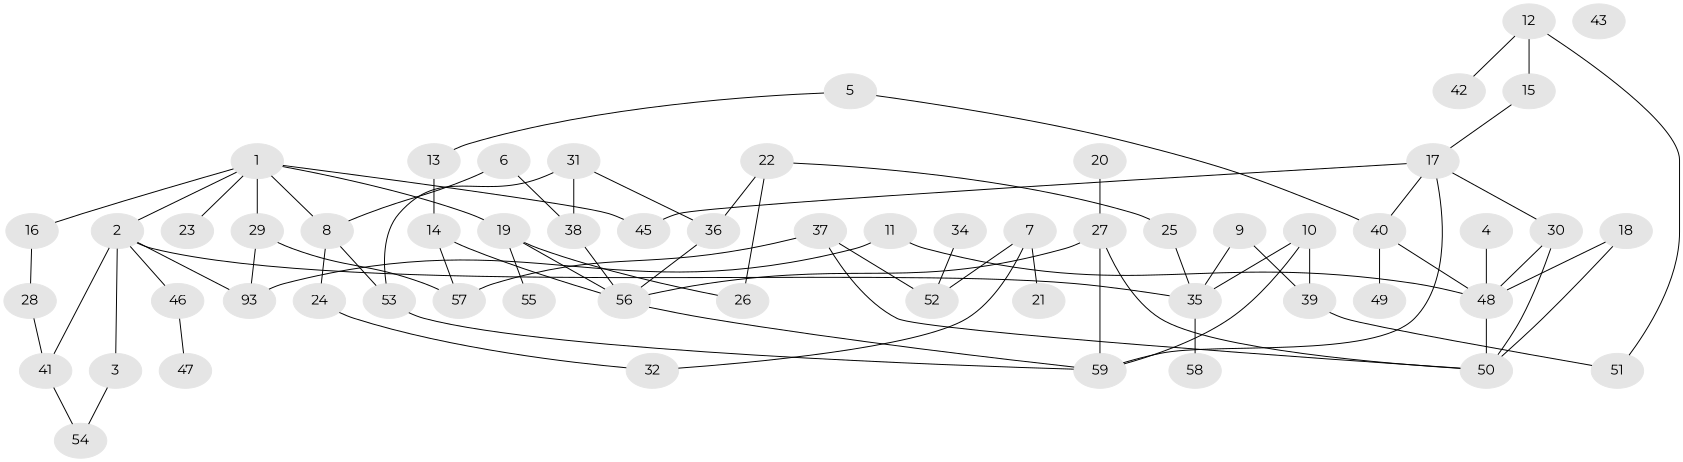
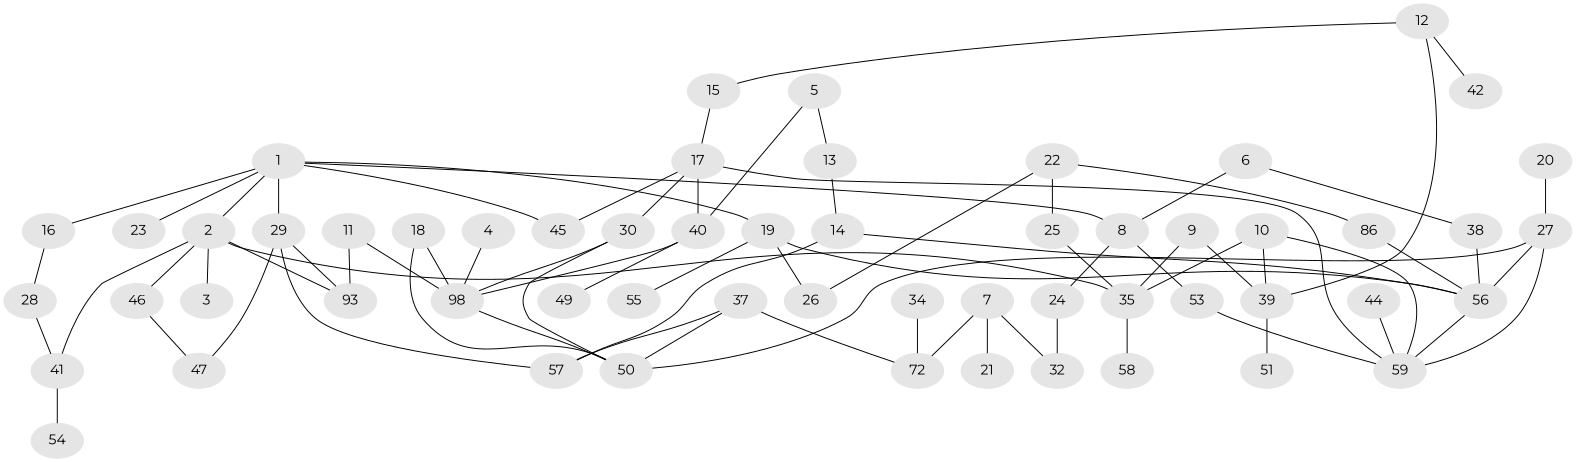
(1599, 21) -> none
(574, 161) -> none
(1680, 171) -> (1425, 207)
(714, 231) -> (1369, 231)
(932, 301) -> (917, 371)
none -> (1374, 301)
(1486, 301) -> (457, 301)
none -> (249, 306)
(98, 406) -> none
